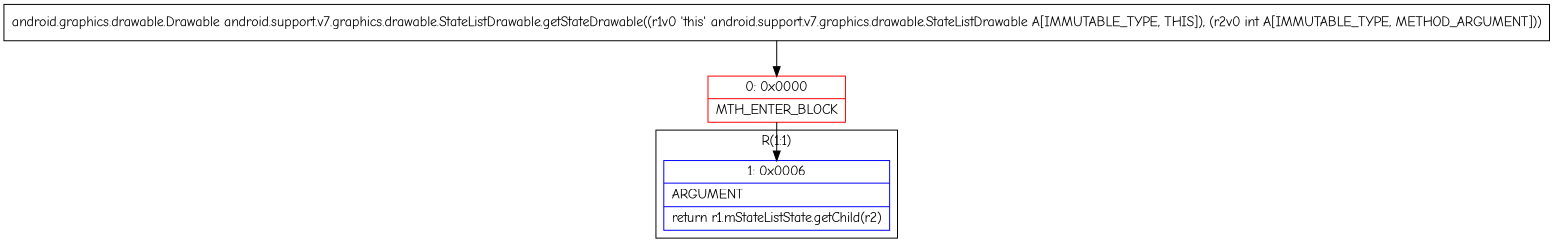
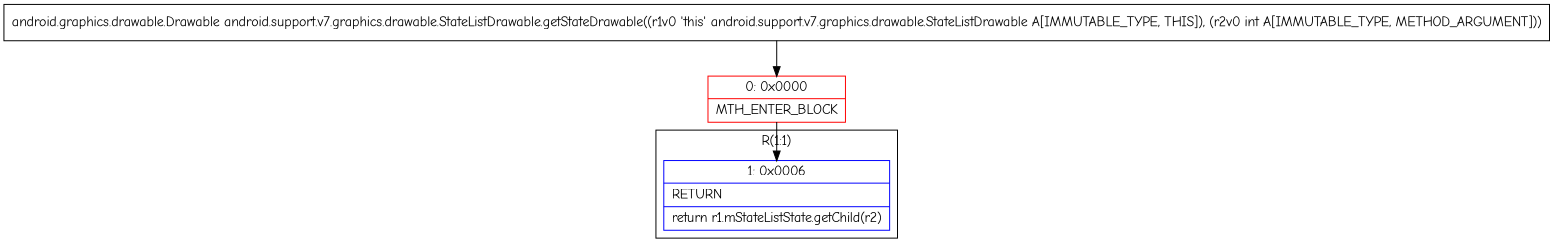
(707, 194) -> (697, 194)
